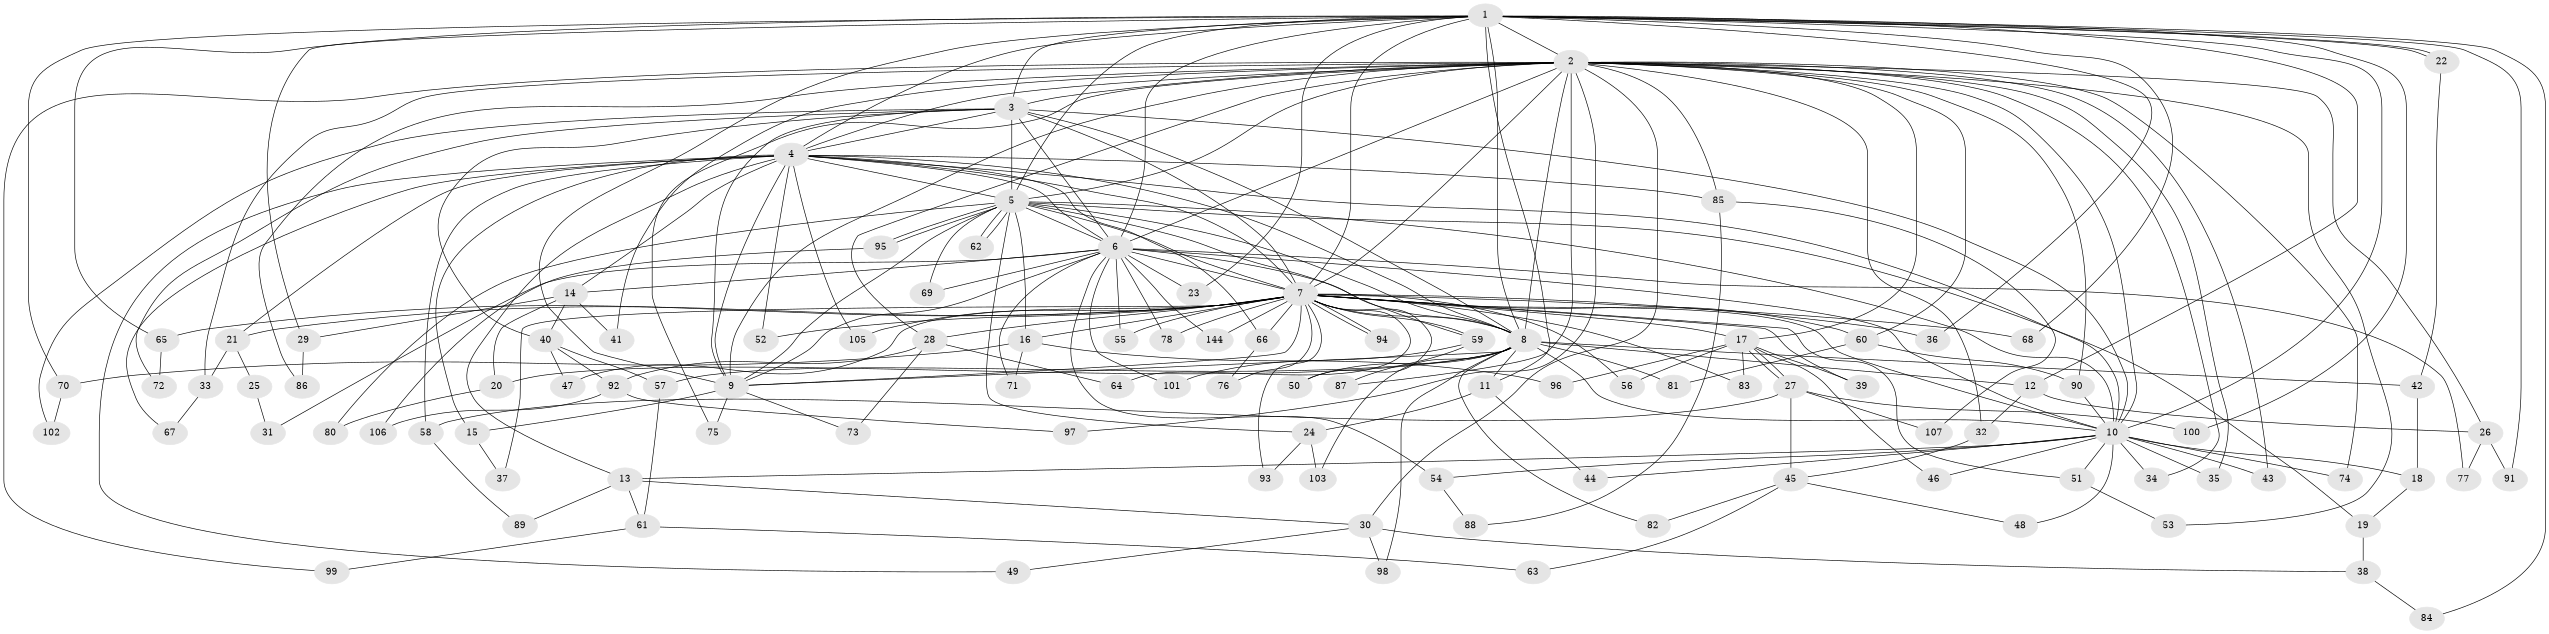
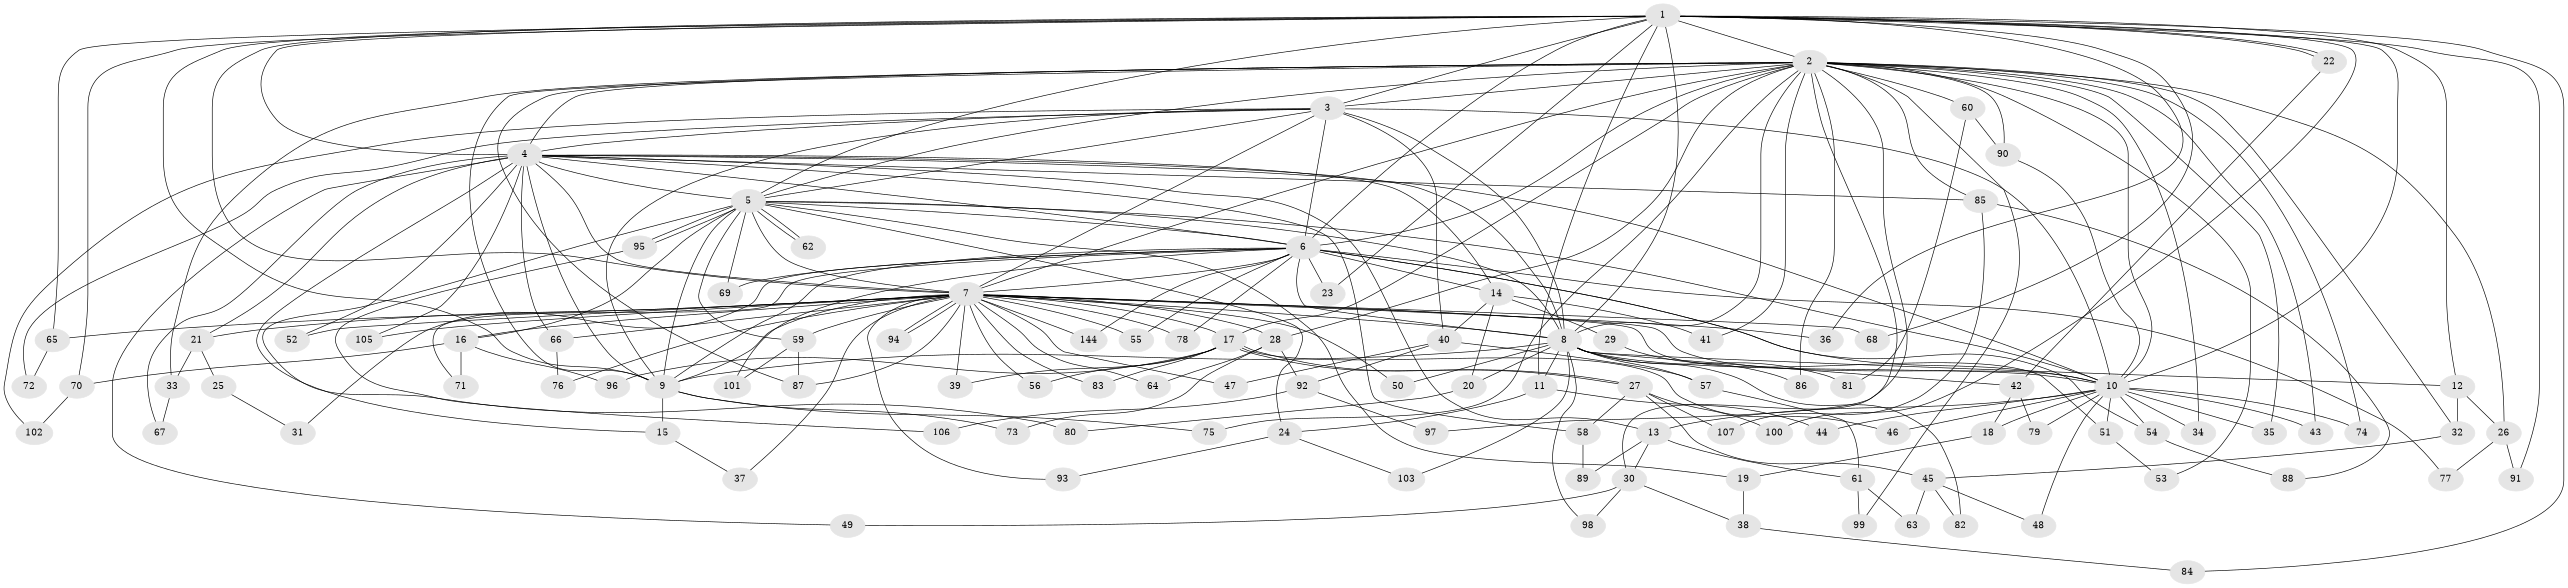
(742, 28) -> none
(1584, 308) -> (886, 367)
none -> (2035, 433)
